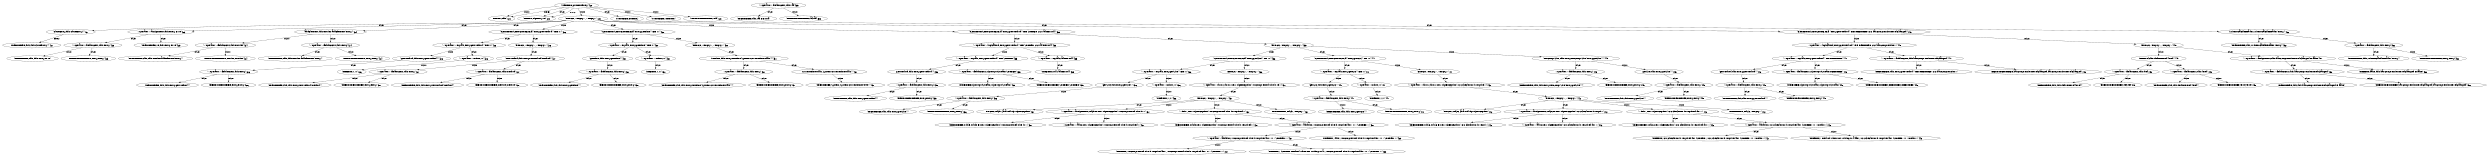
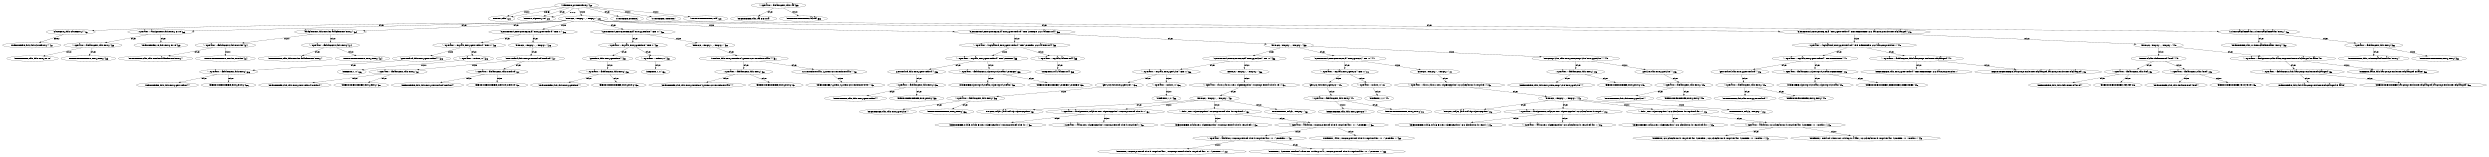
none -> (988, 64)
